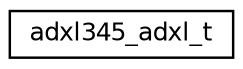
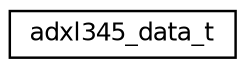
(121, 34) -> (123, 34)
